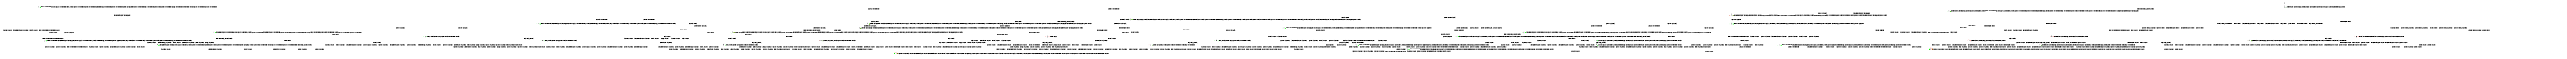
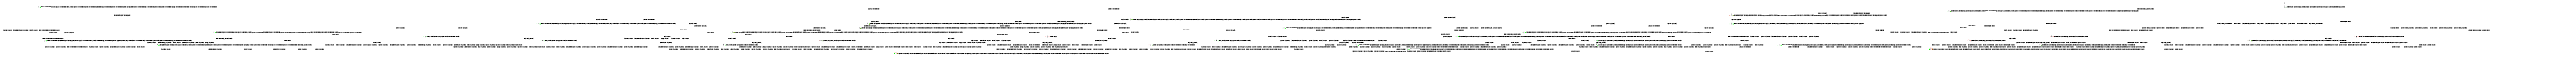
(1125, 20) -> (1125, 20)
(1330, 45) -> (1330, 45)
